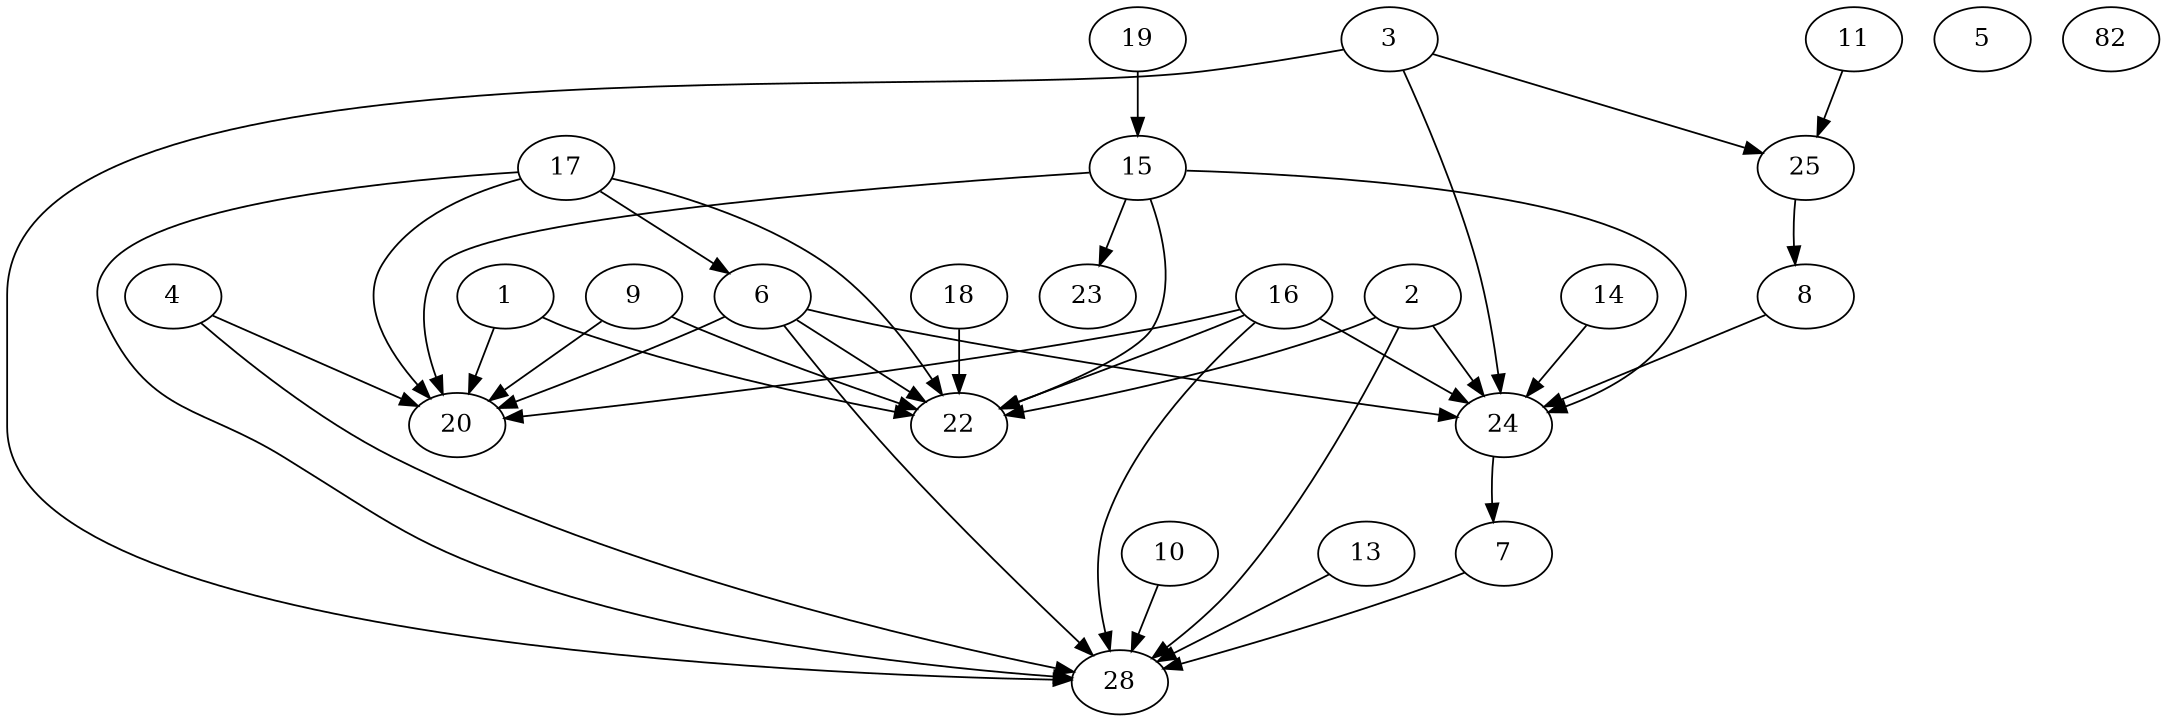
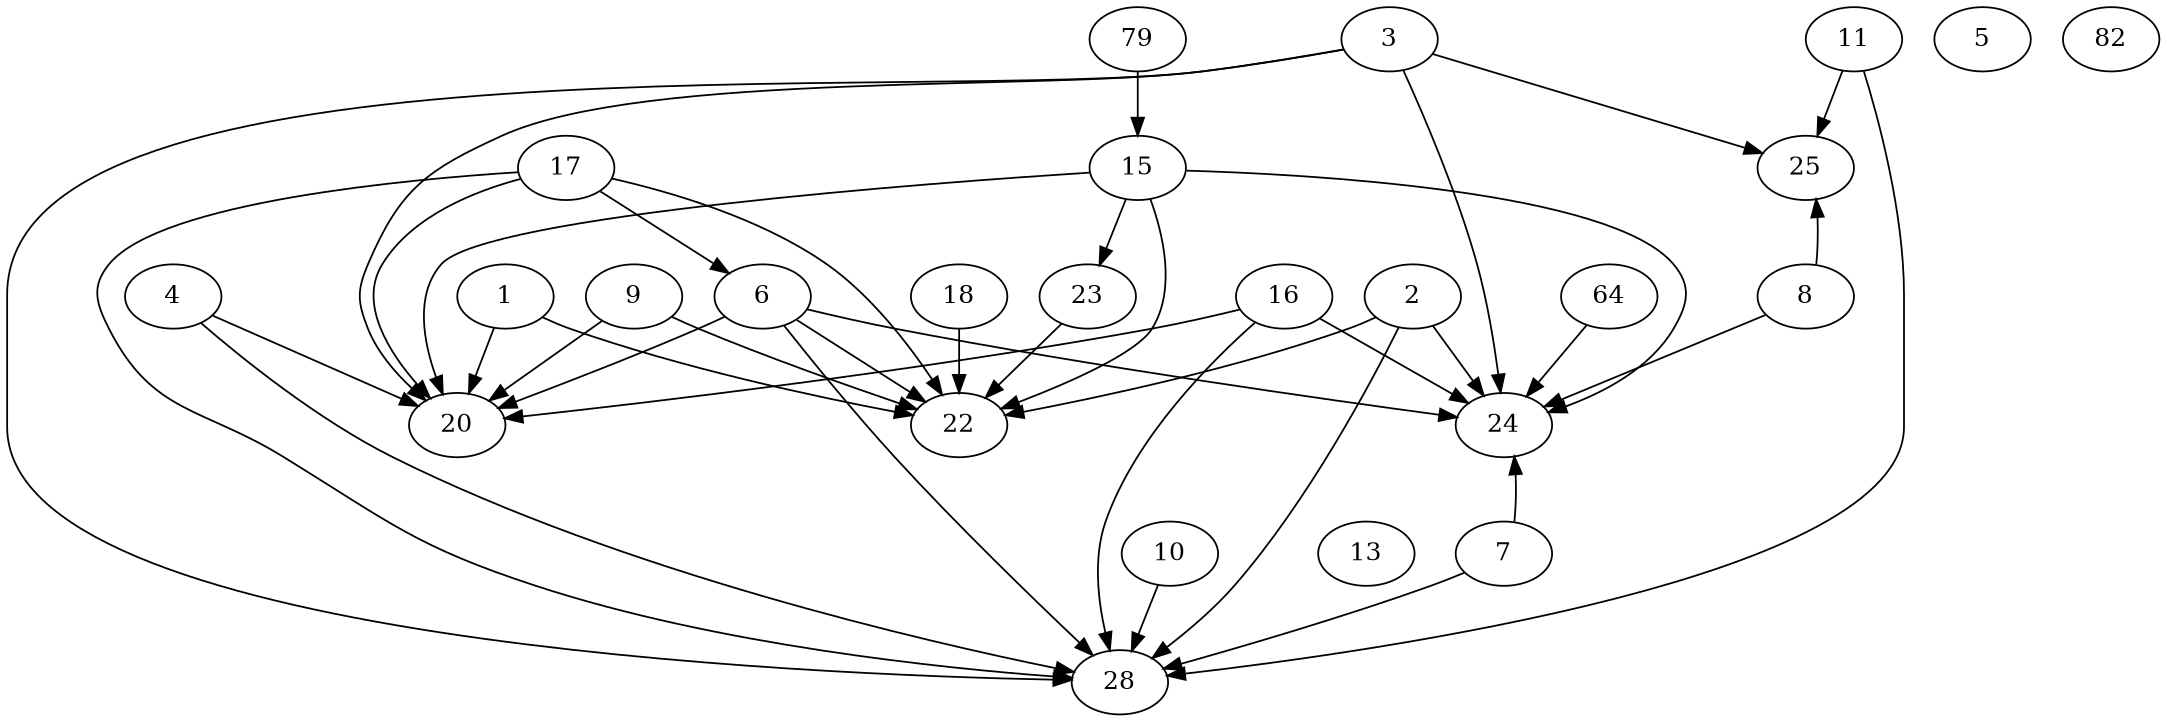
(1138, 39) -> (1138, 39)
none -> (696, 97)
(1794, 223) -> (1818, 241)
(1609, 296) -> (1609, 296)
(1137, 357) -> (1021, 364)
(1492, 480) -> (1516, 498)
(1251, 614) -> (1746, 557)
